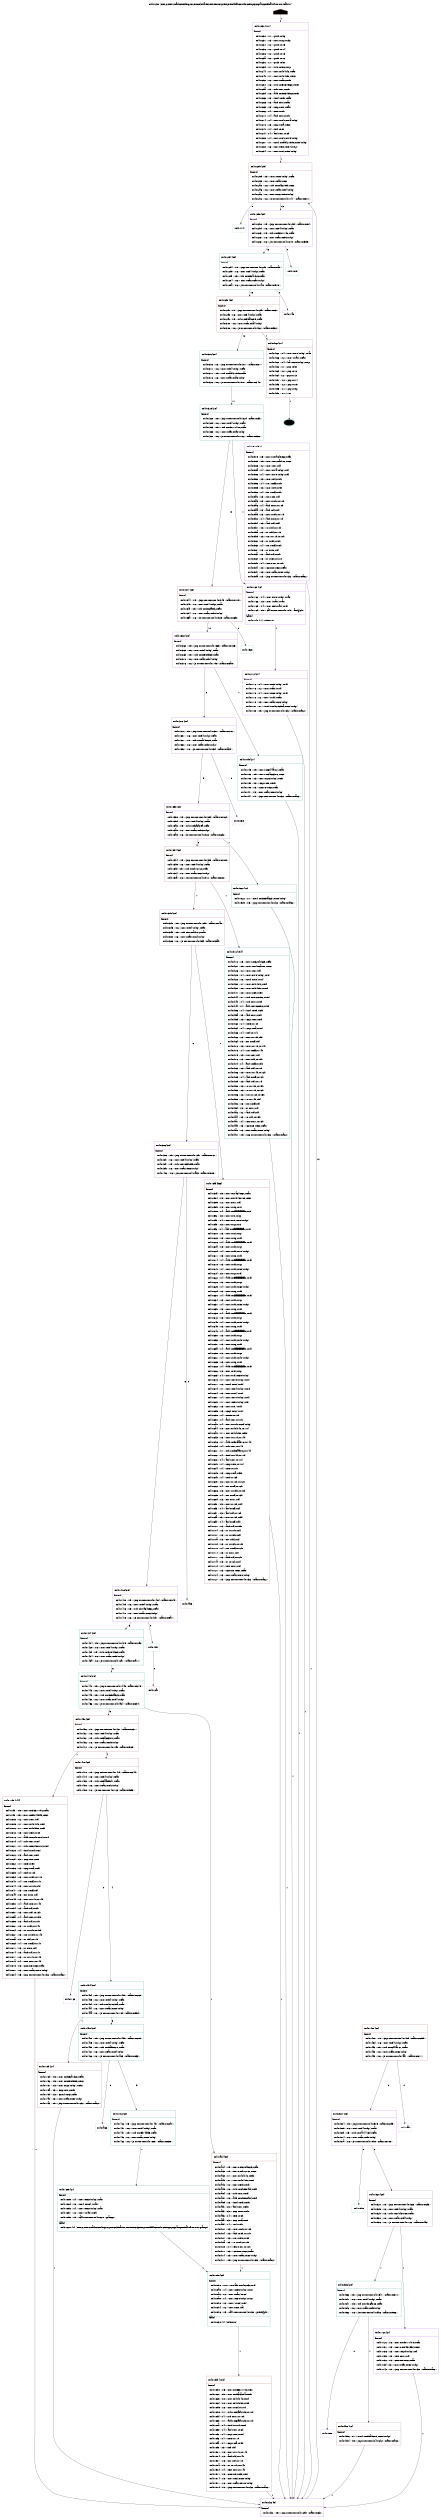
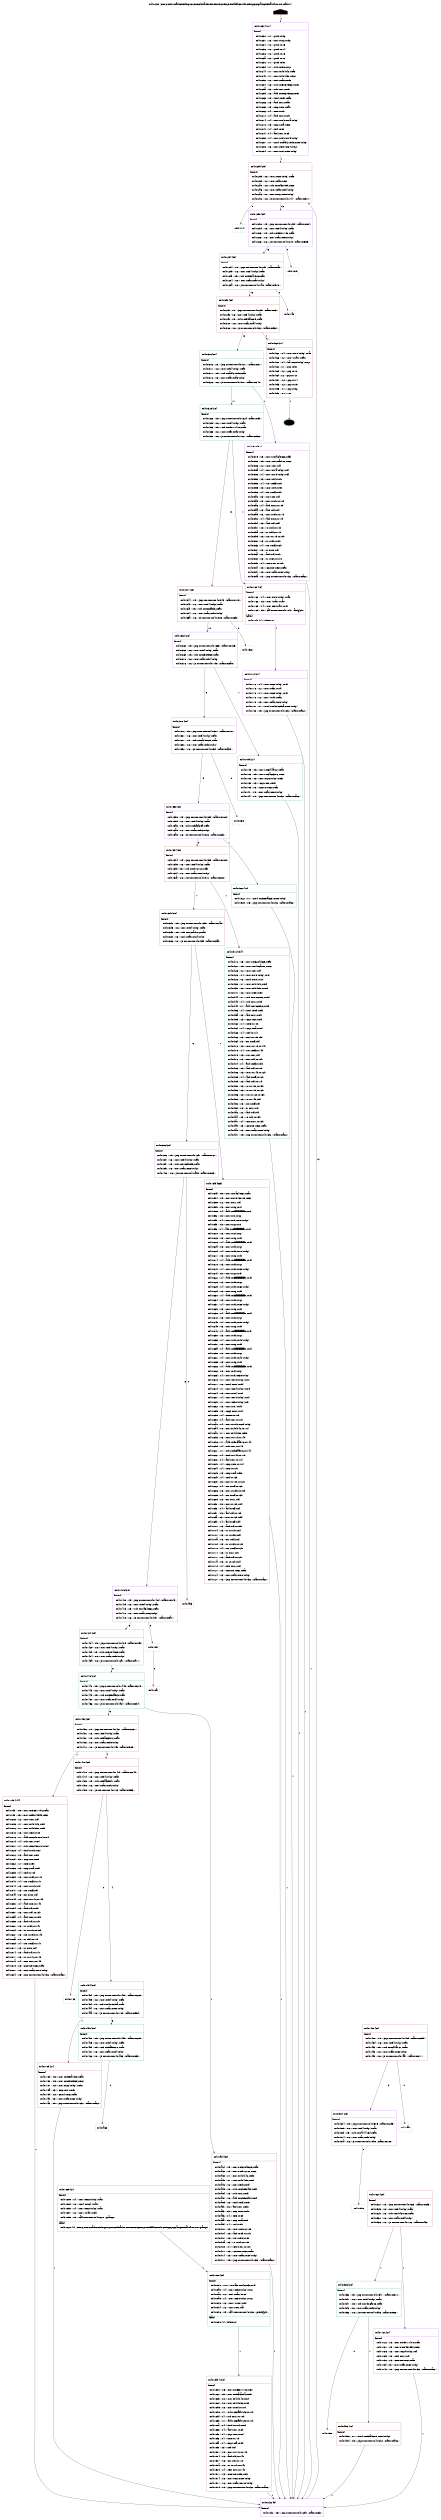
none -> (268, 412)
(143, 2128) -> none
(382, 2168) -> none
(241, 2267) -> (273, 2381)
